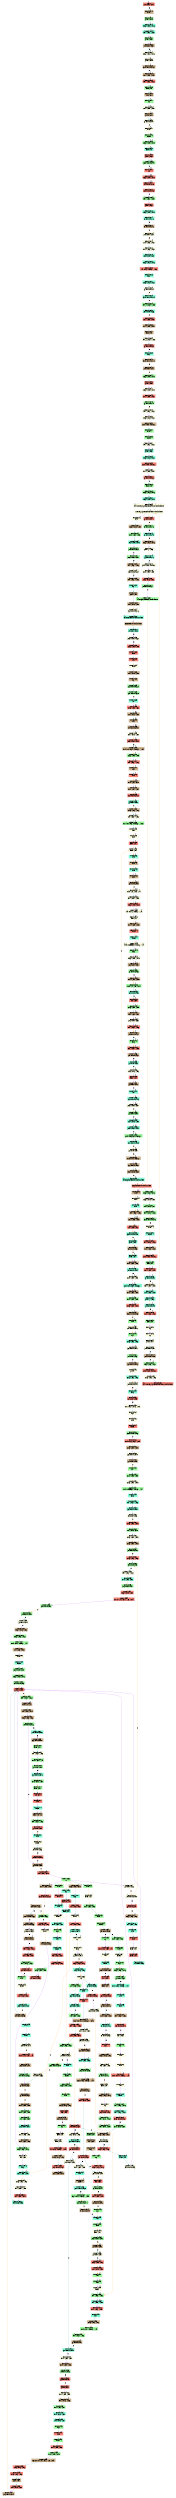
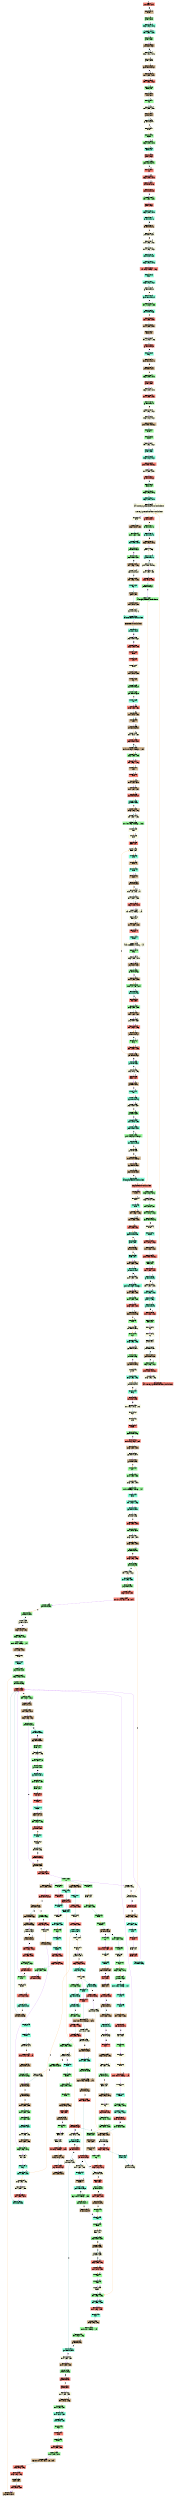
(44, 1906) -> (41, 1901)
